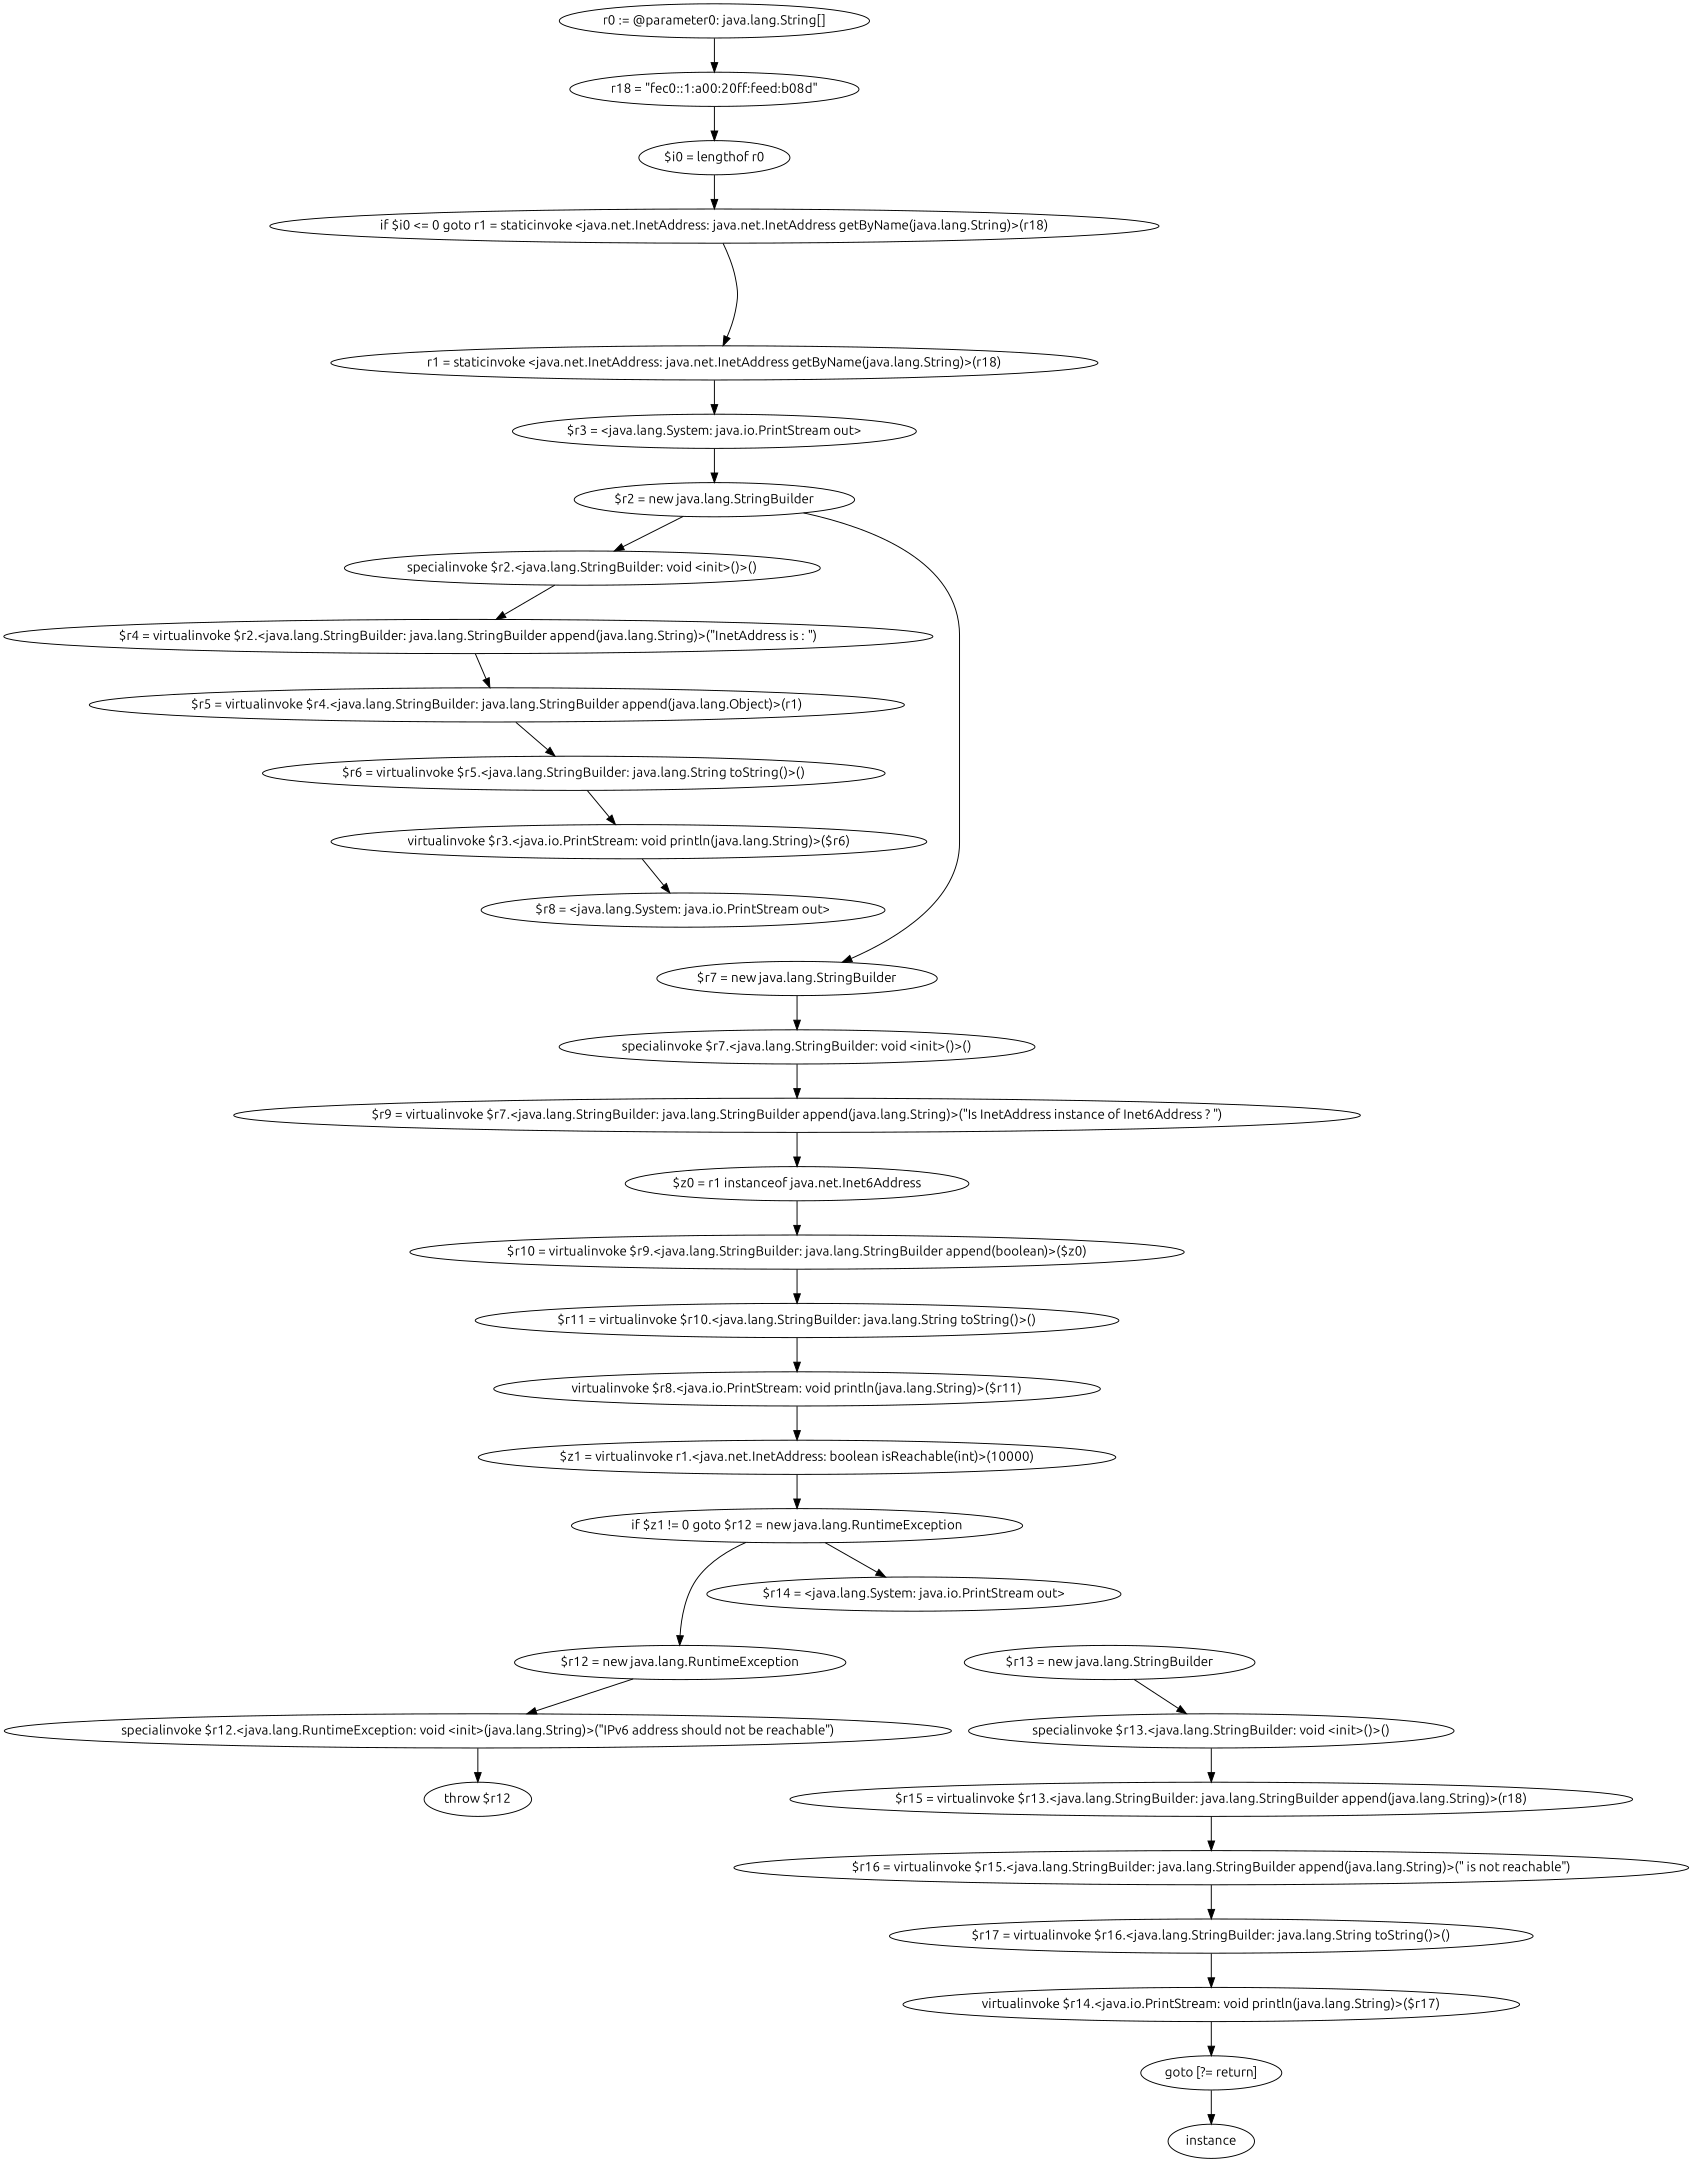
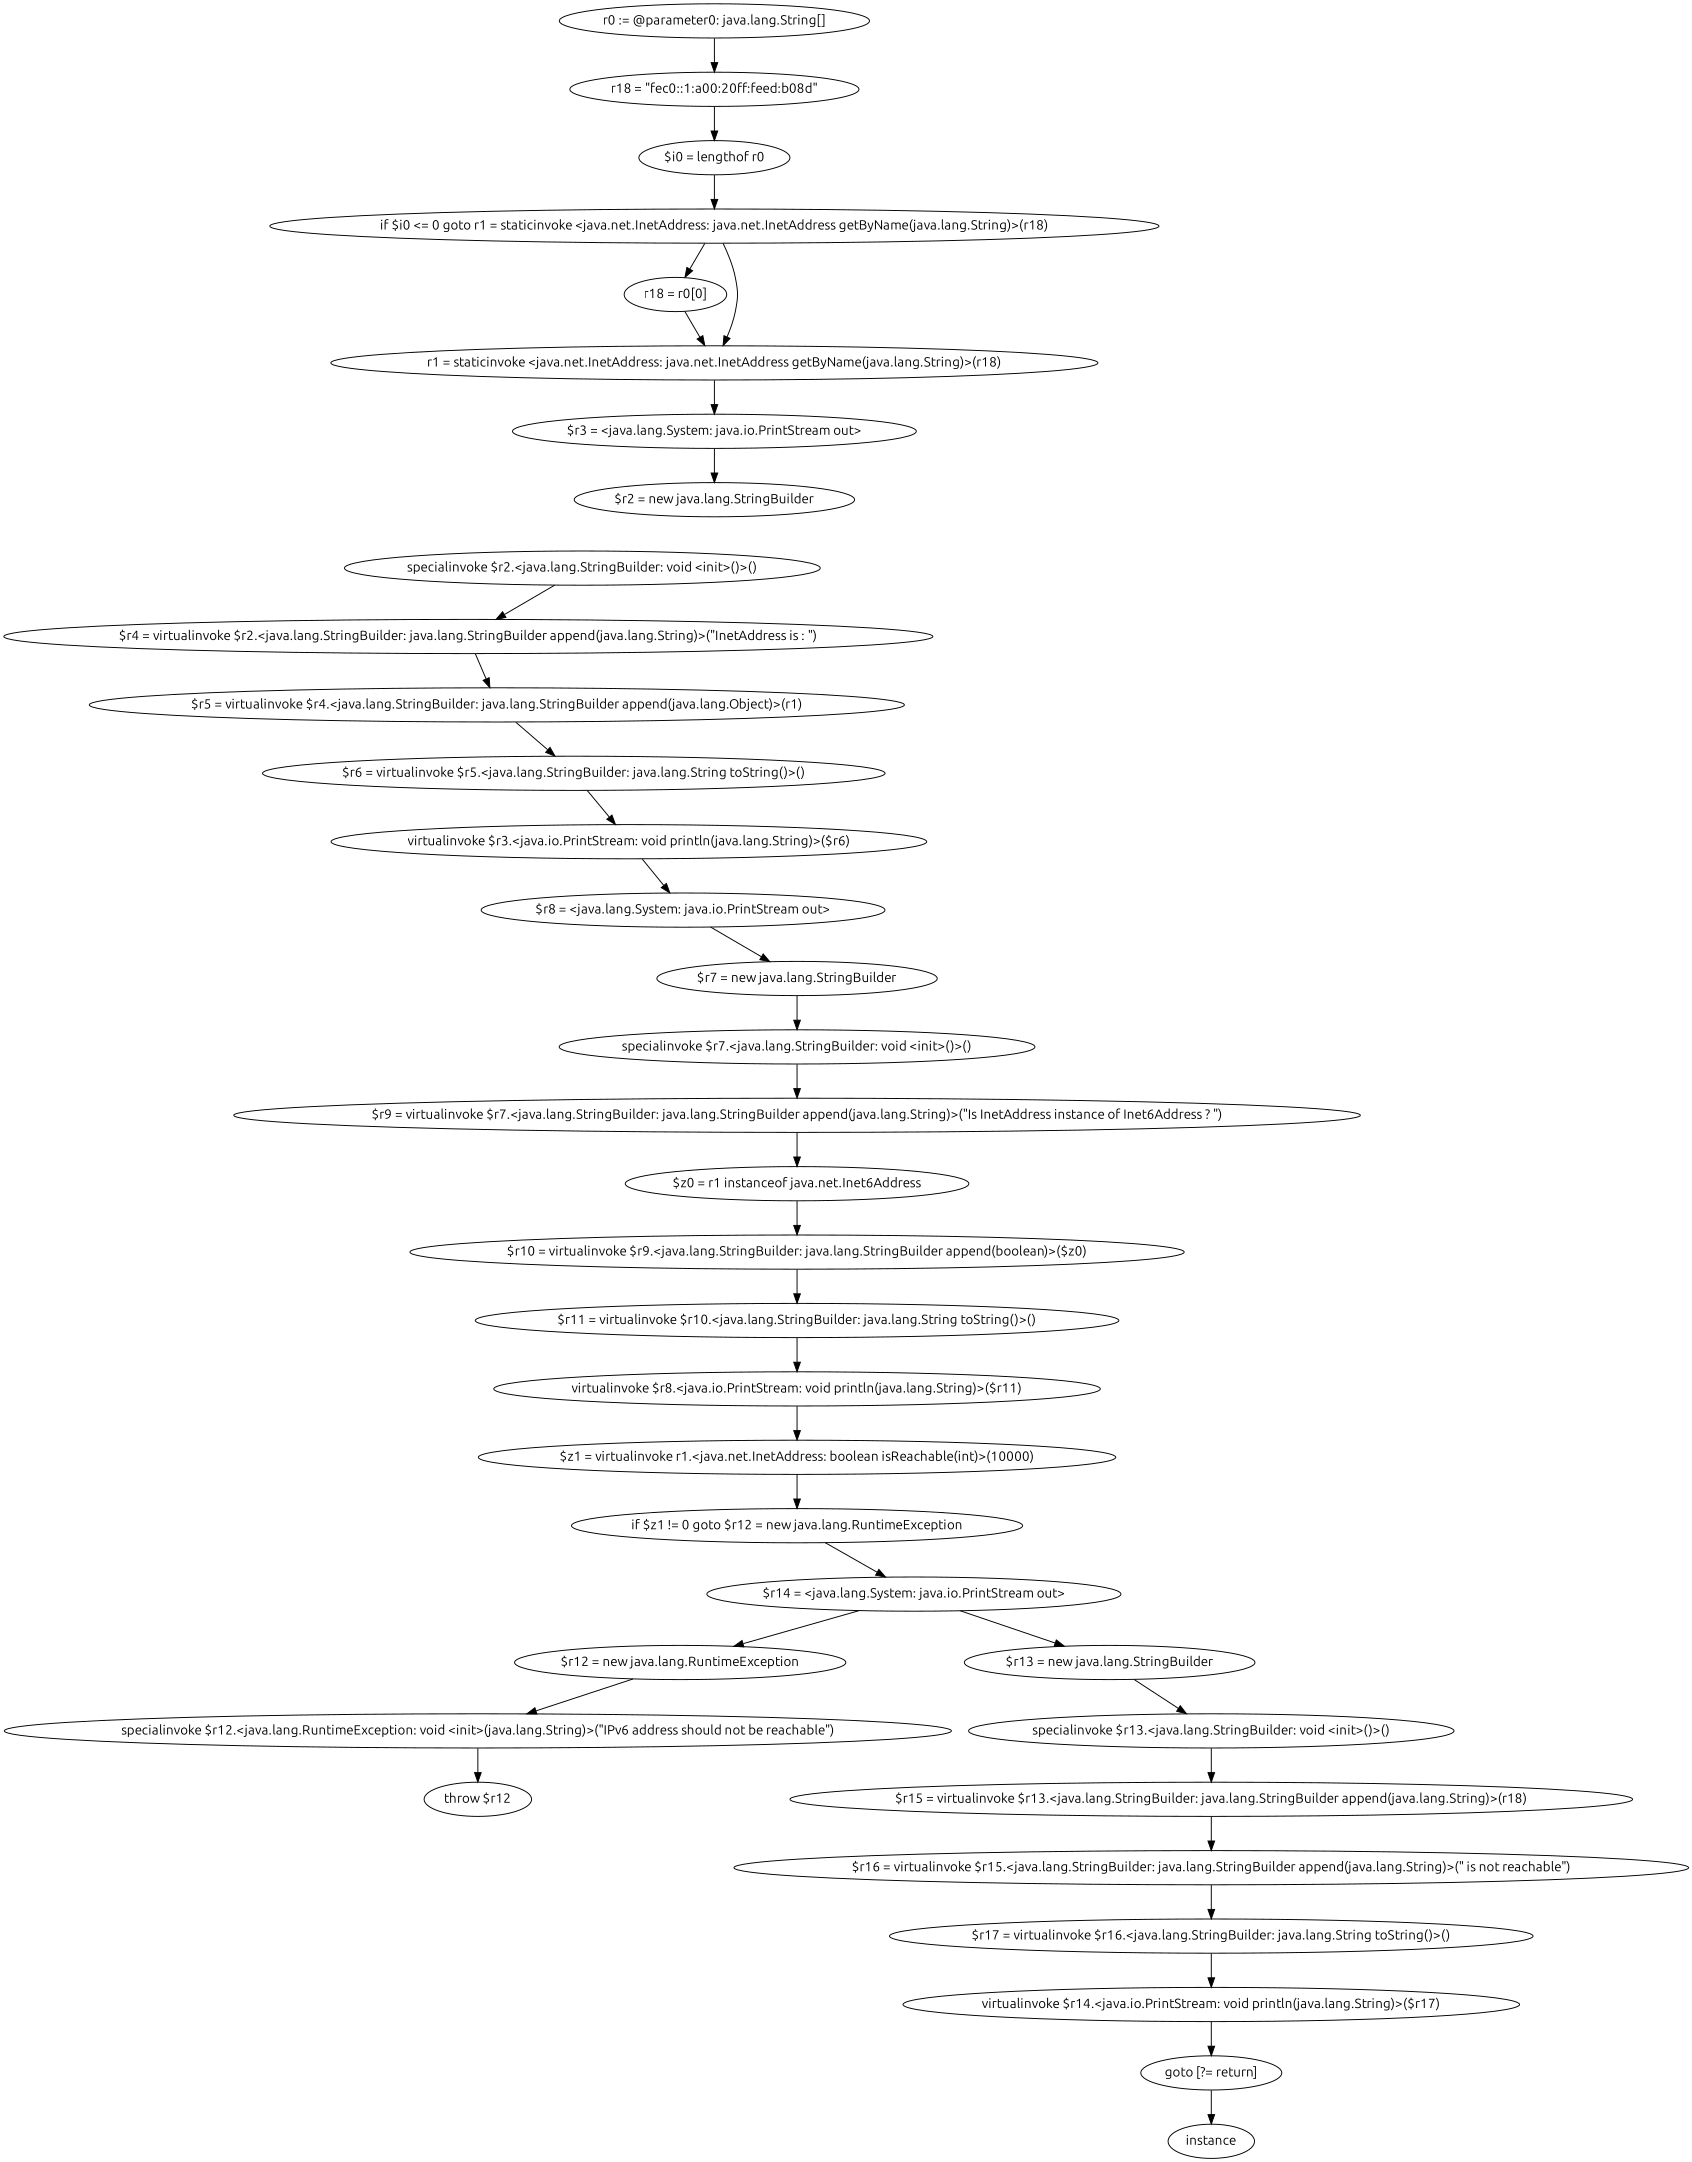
none -> (675, 294)
(653, 532) -> none
(960, 716) -> (736, 942)
(698, 1578) -> (801, 1627)
none -> (1008, 1627)
